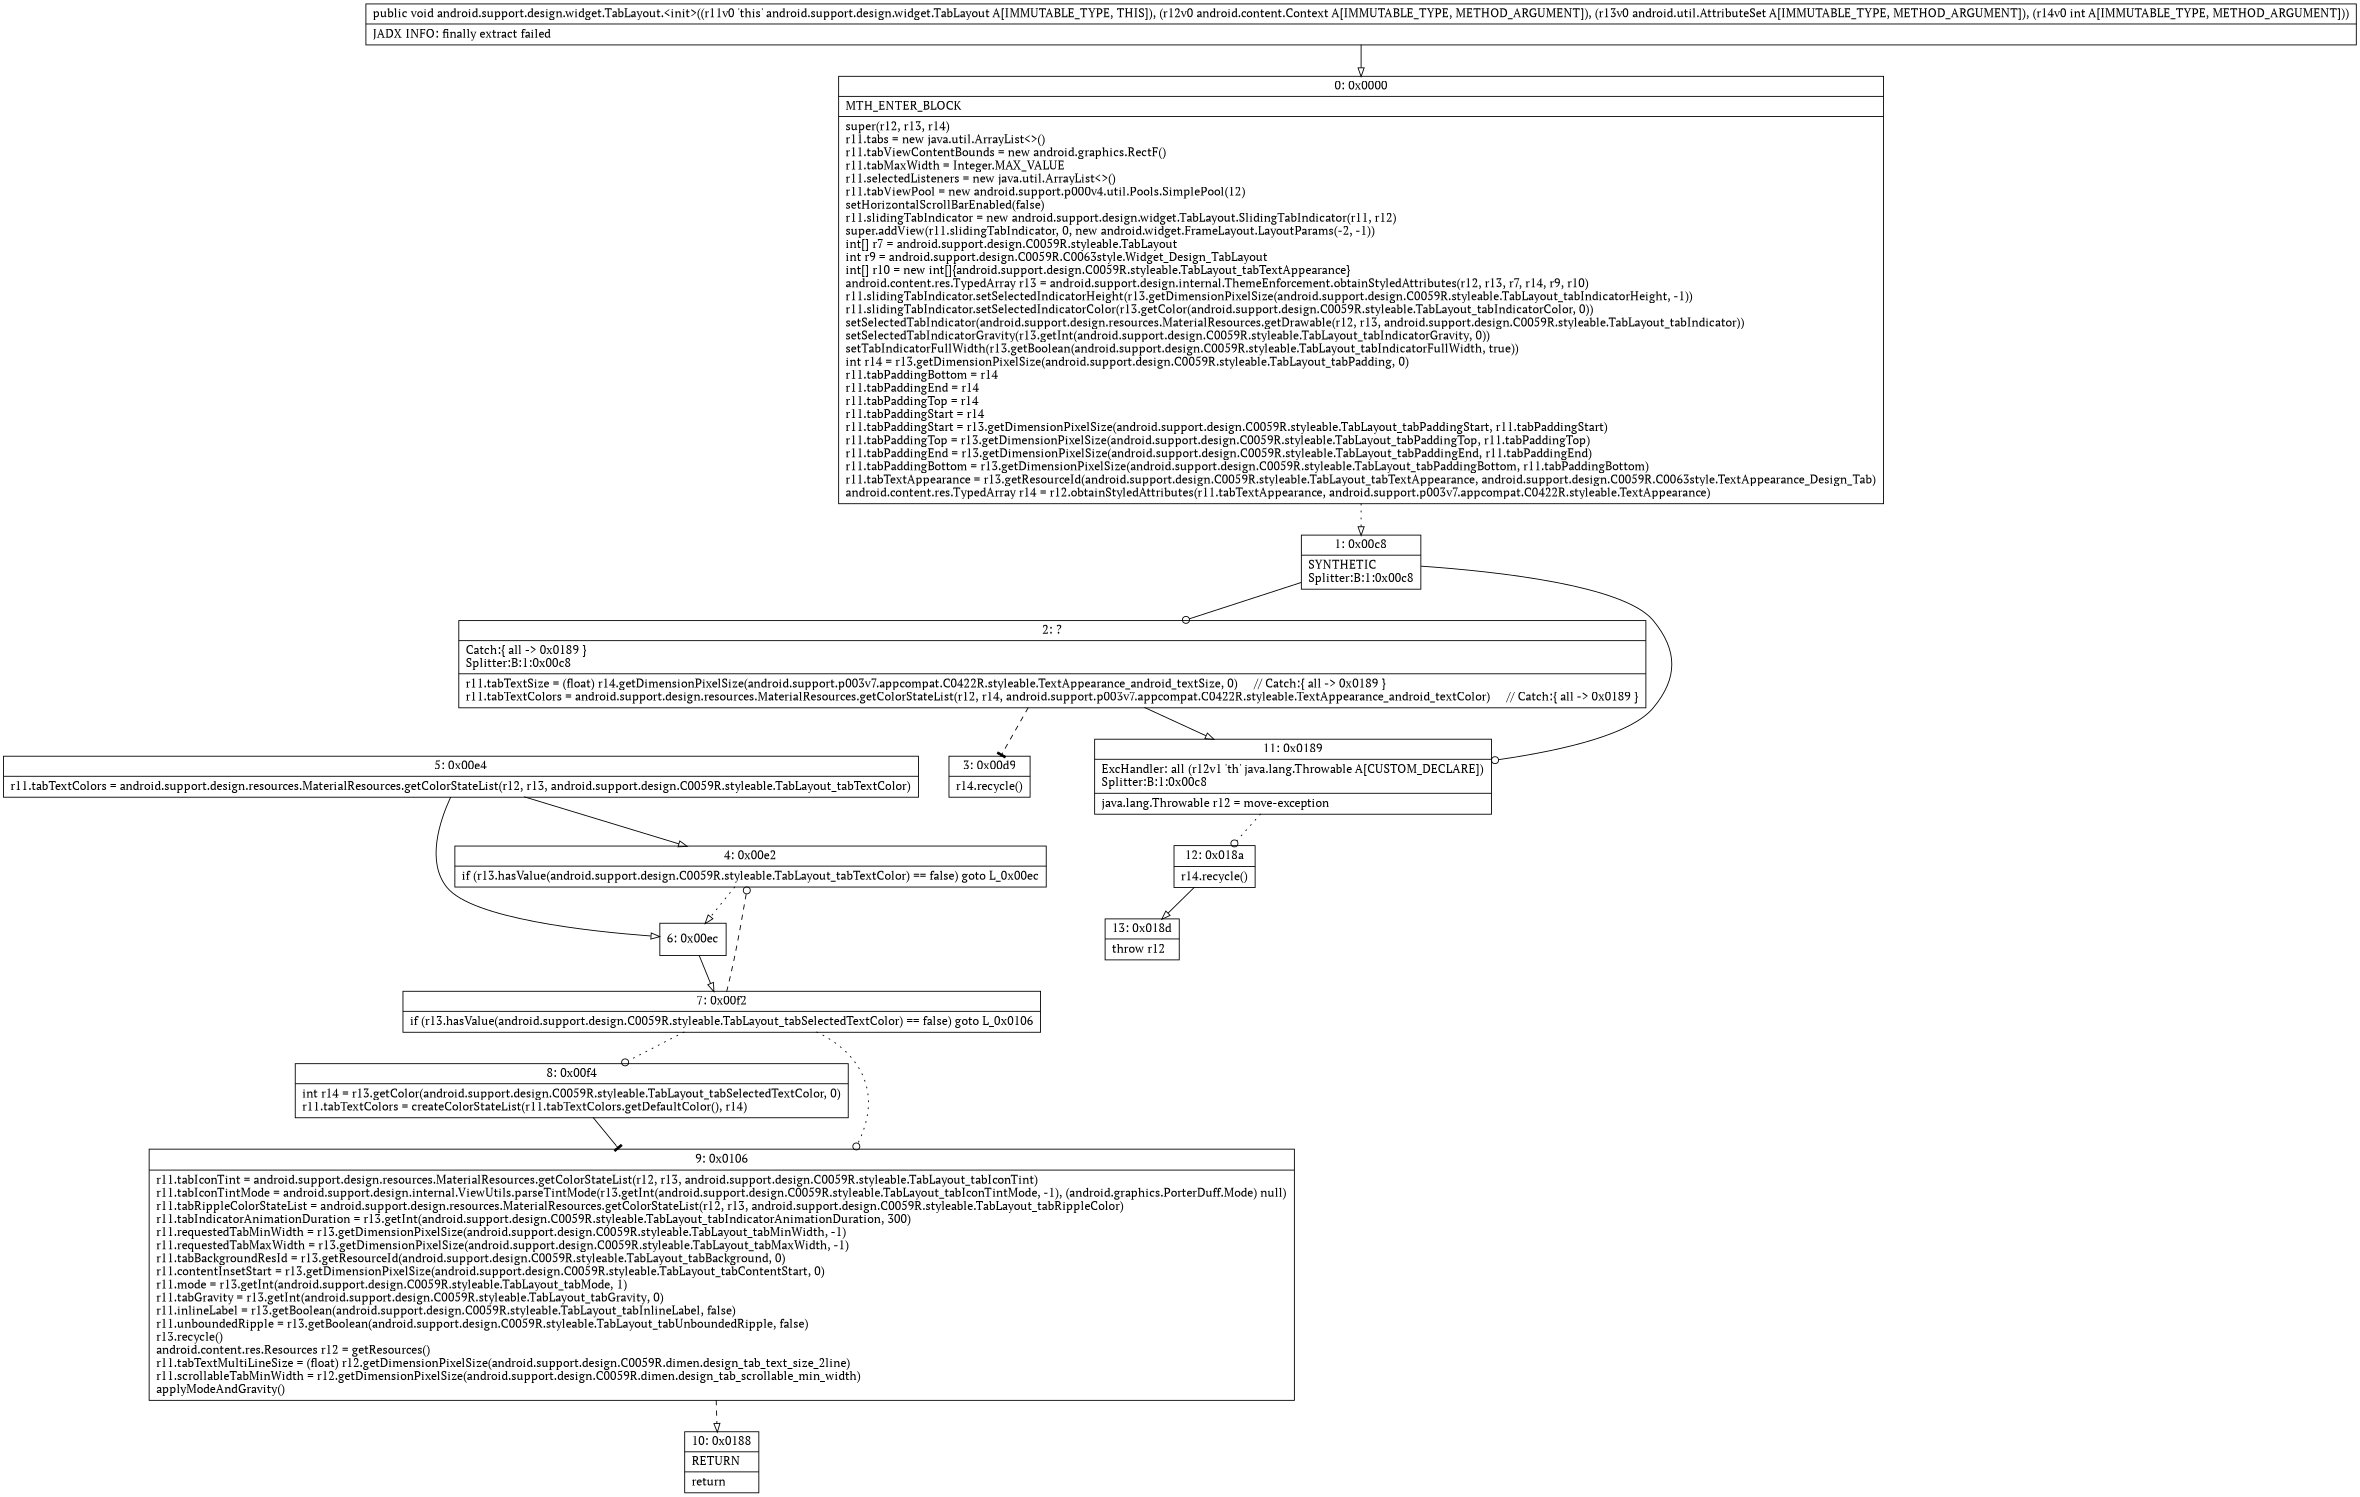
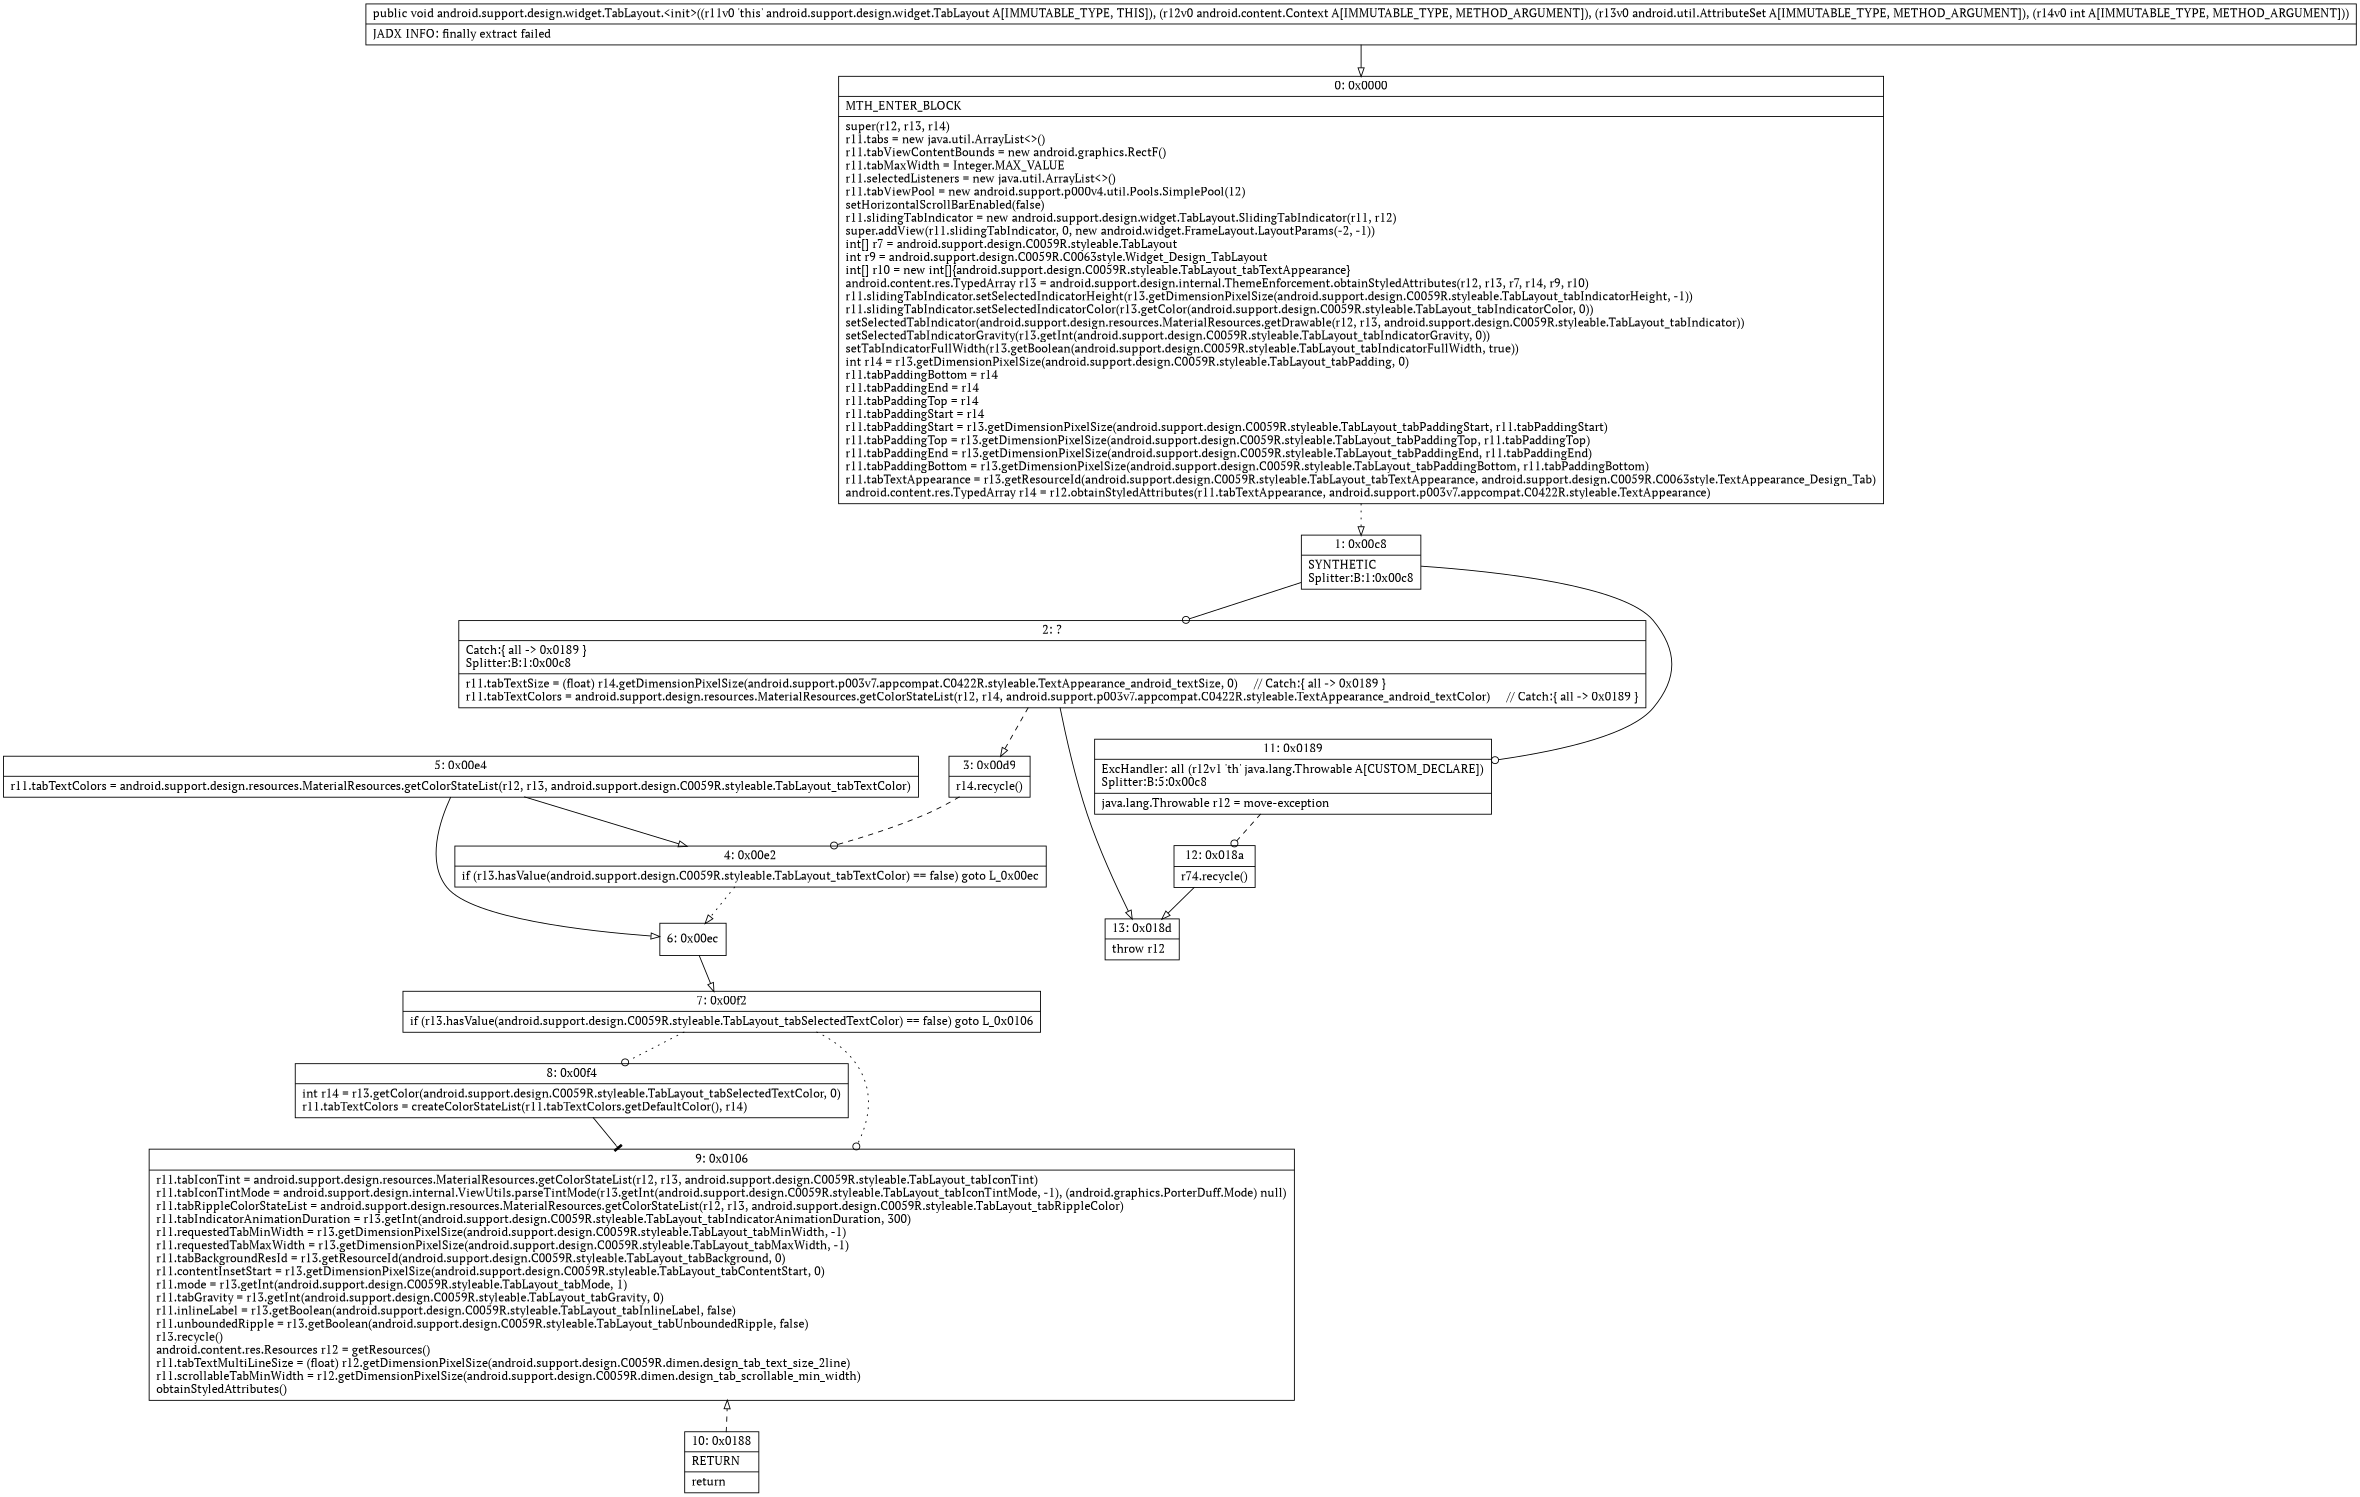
(1175, 722) -> (1087, 812)
(1015, 730) -> (1015, 730)
(1154, 782) -> (1154, 782)
(1249, 827) -> (1249, 827)
(1215, 877) -> (1215, 877)
(737, 943) -> (900, 824)
(221, 1389) -> (222, 1389)
(716, 1412) -> (727, 1421)
